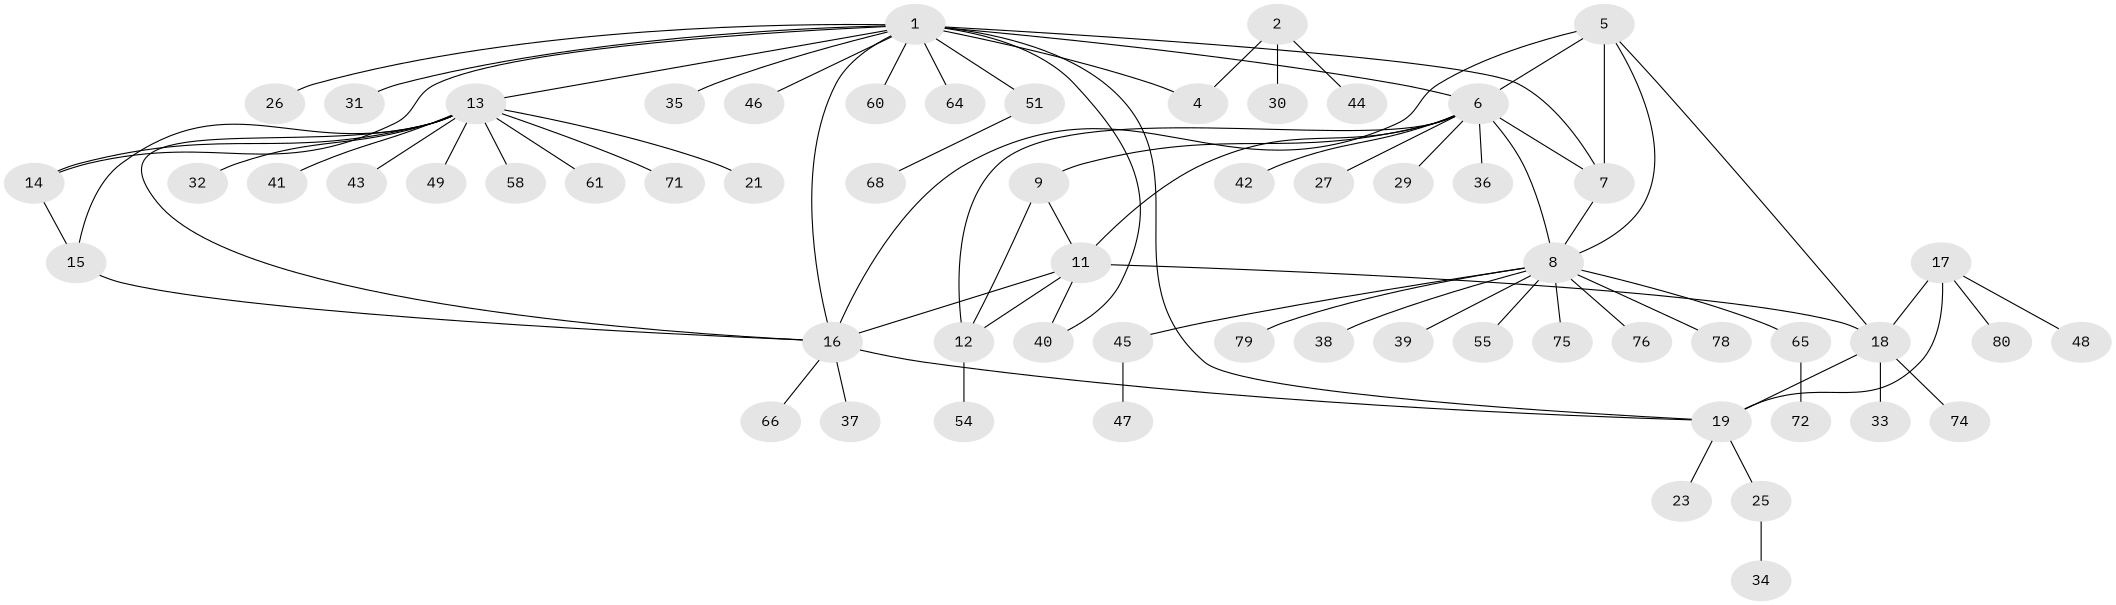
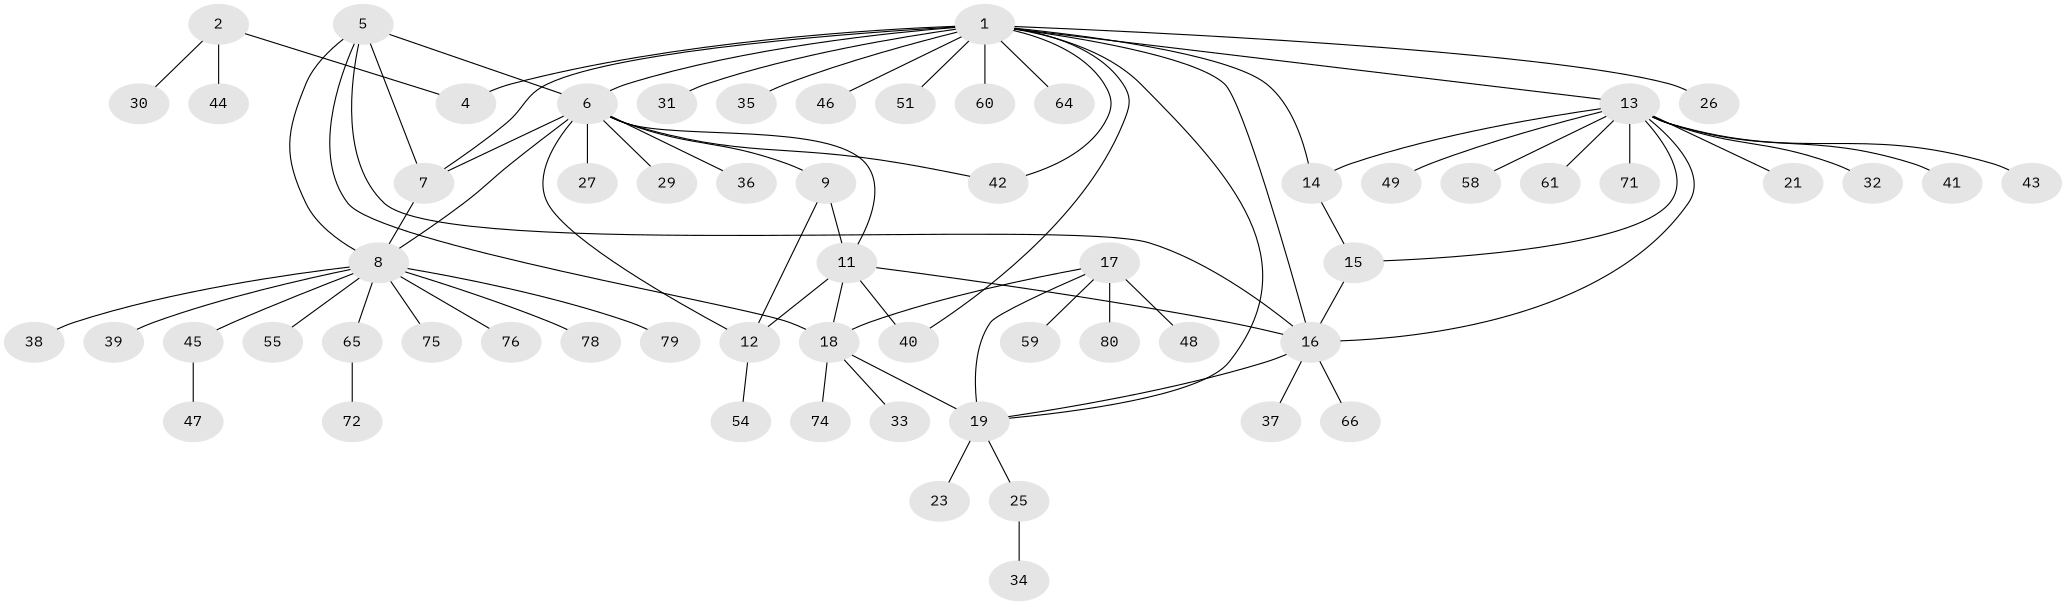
none -> (1110, 98)
(876, 183) -> none
none -> (1030, 342)
